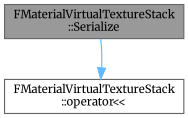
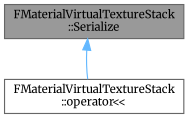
(102, 53) -> (87, 65)
